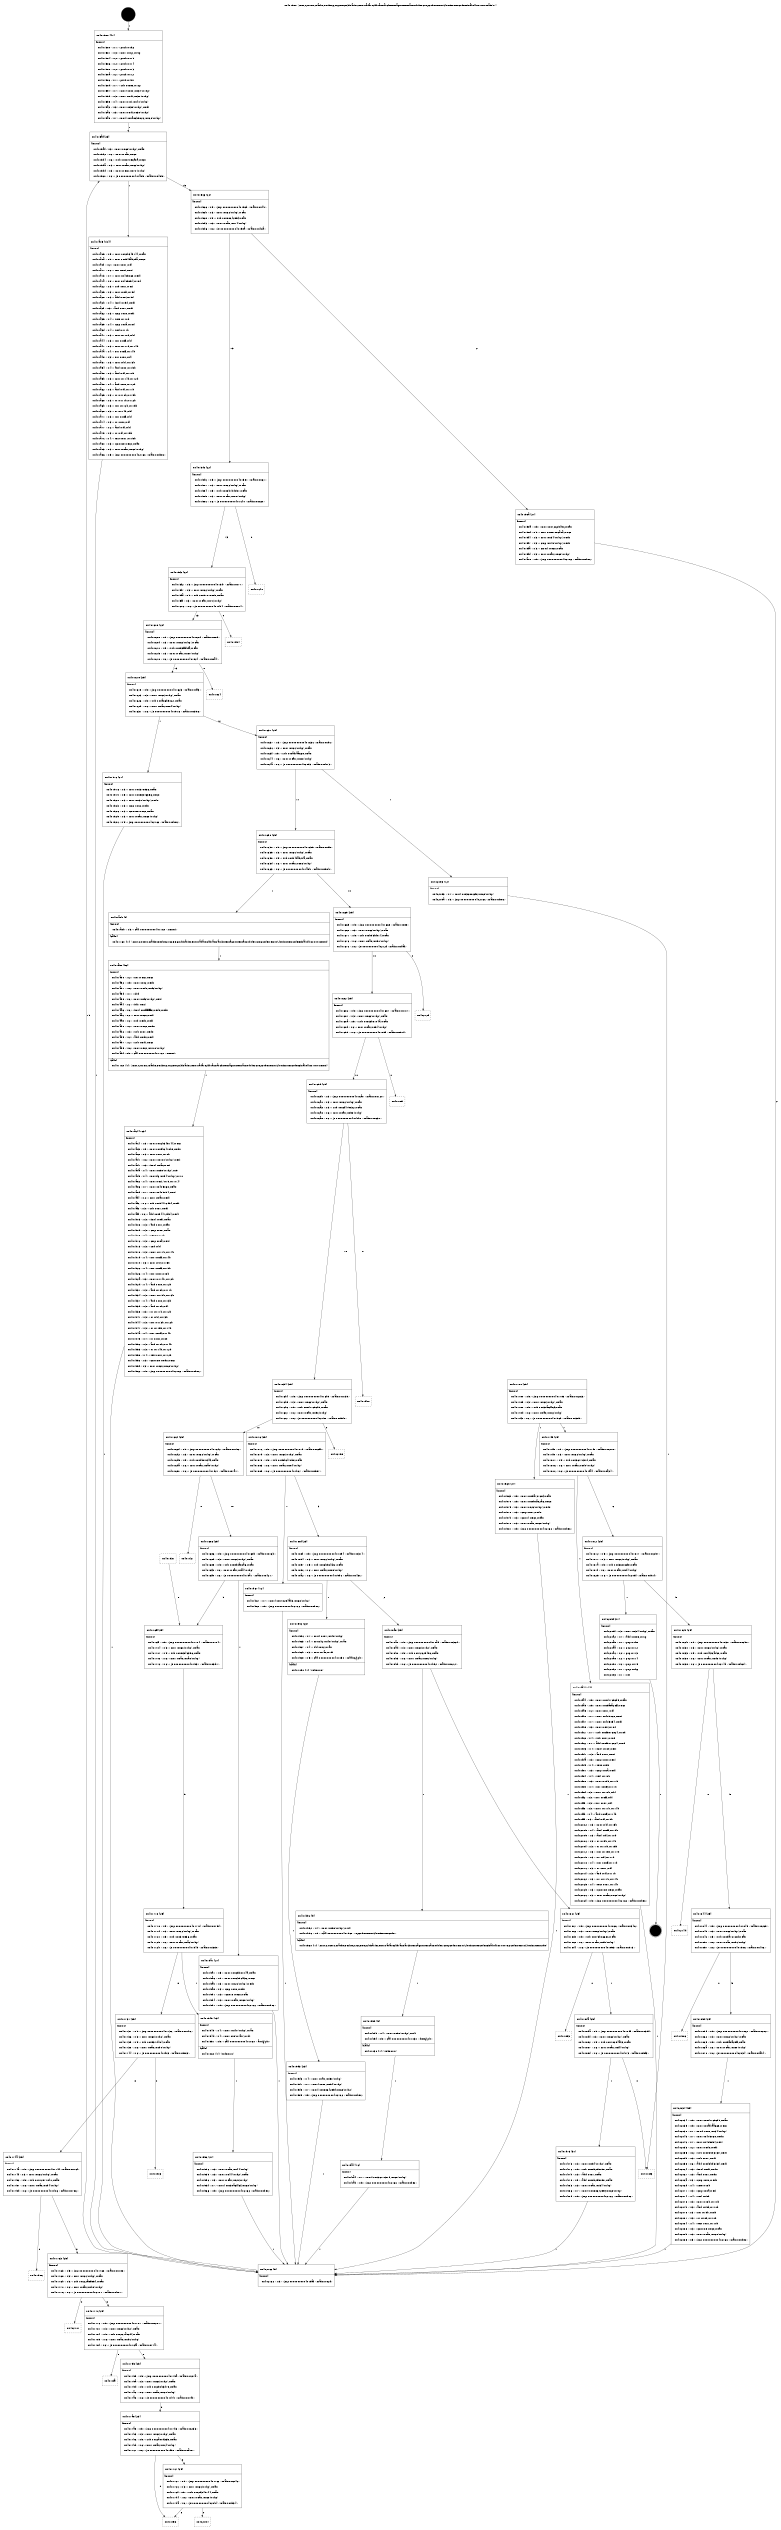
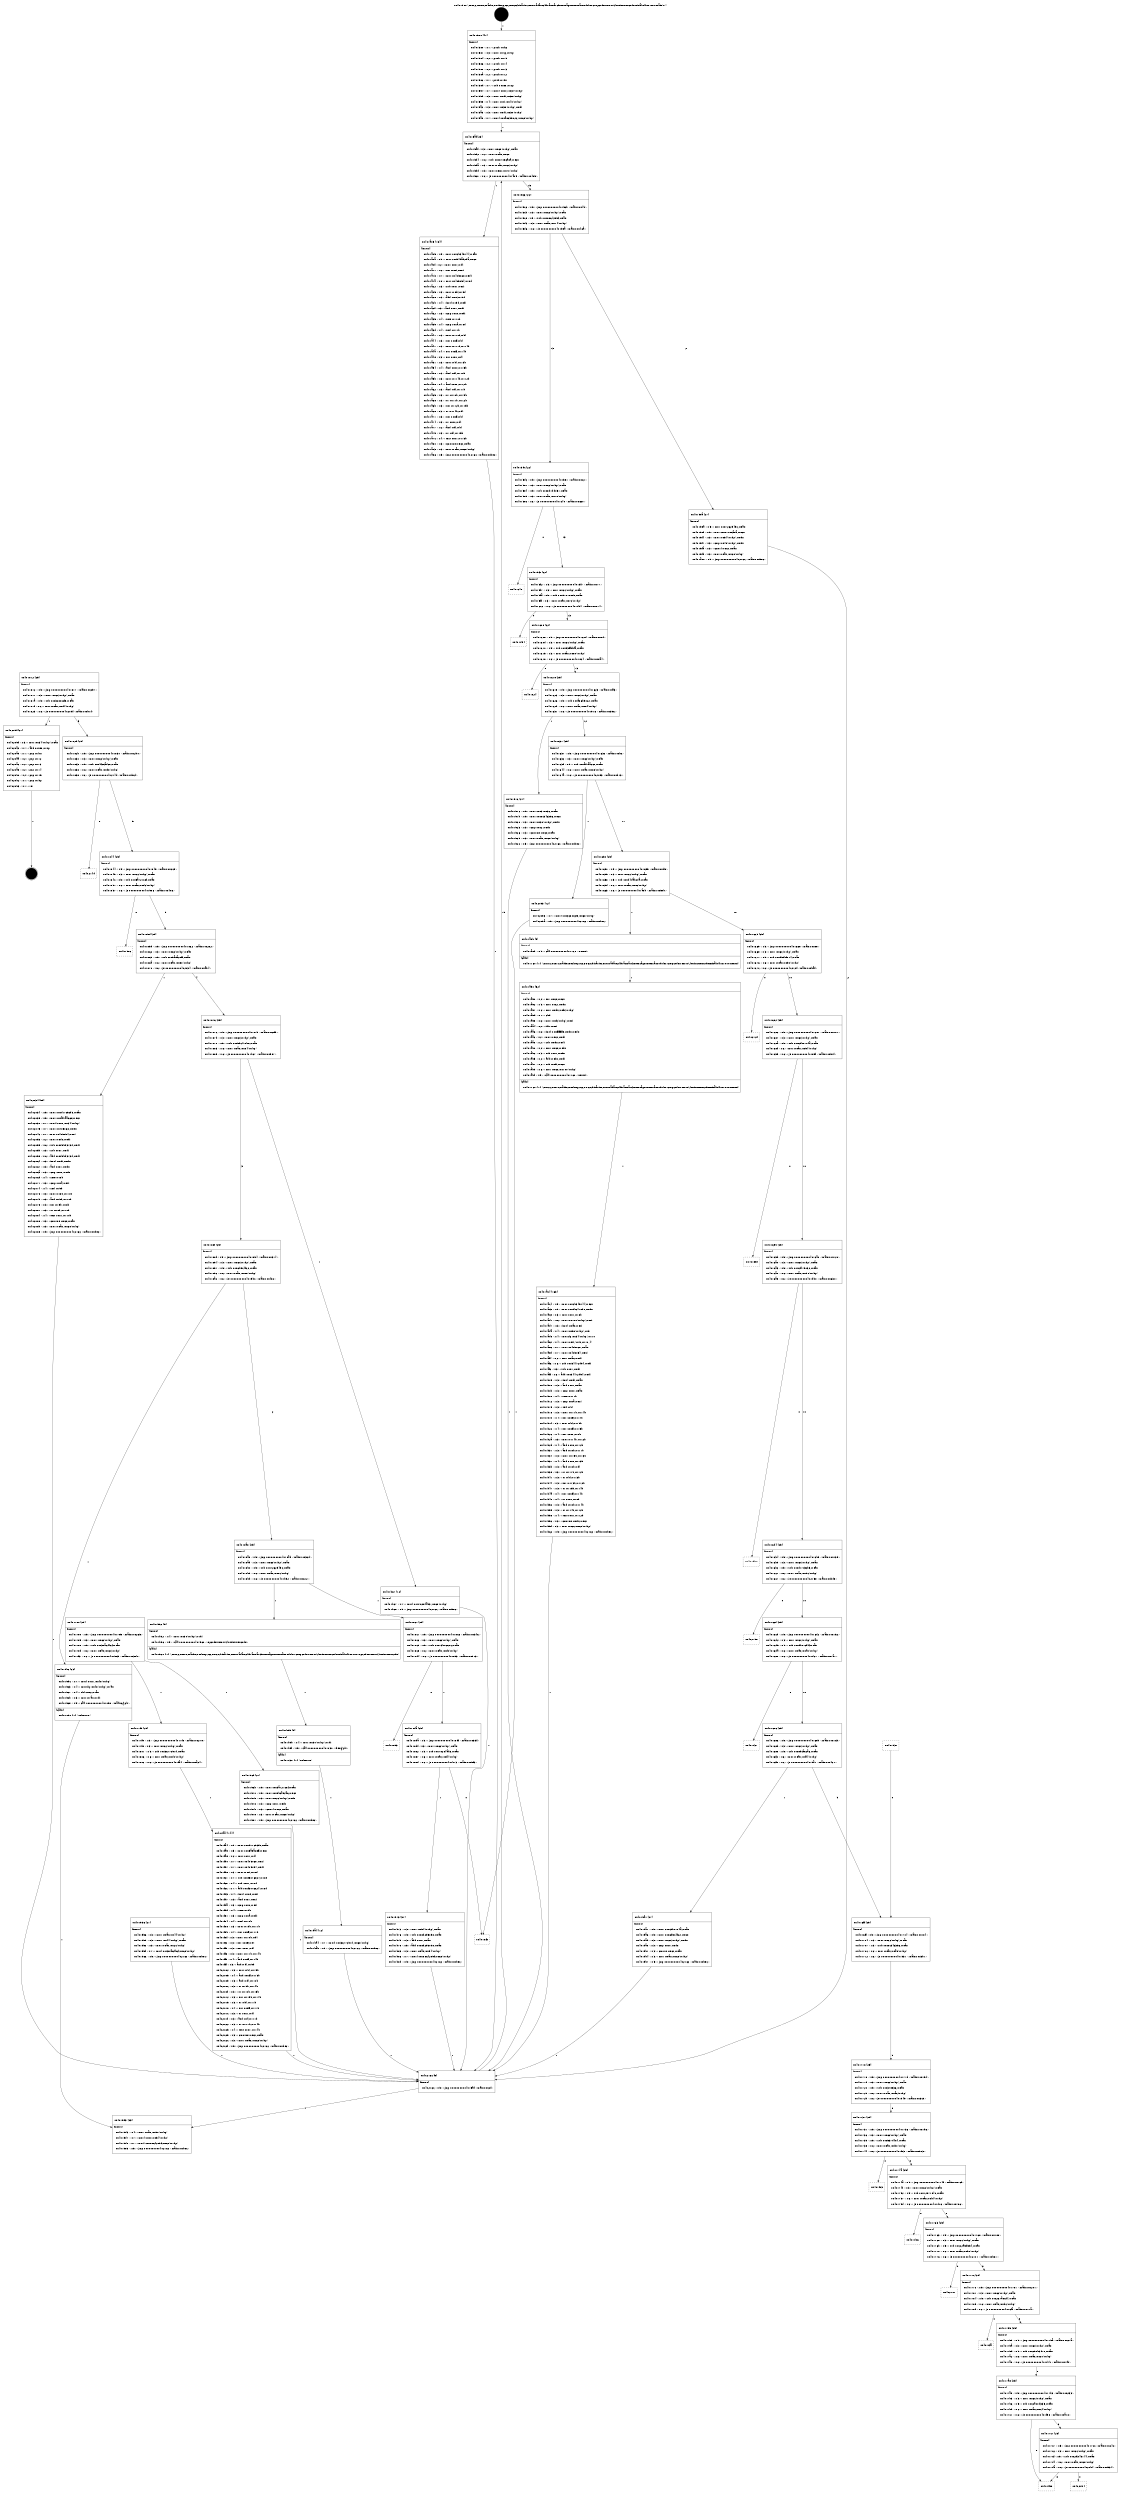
none -> (208, 994)
(600, 1506) -> none
(235, 2036) -> none
(310, 2181) -> (306, 2108)
